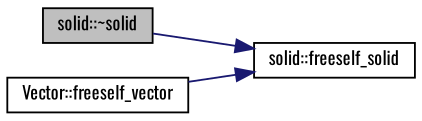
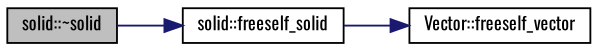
(212, 78) -> (367, 26)
